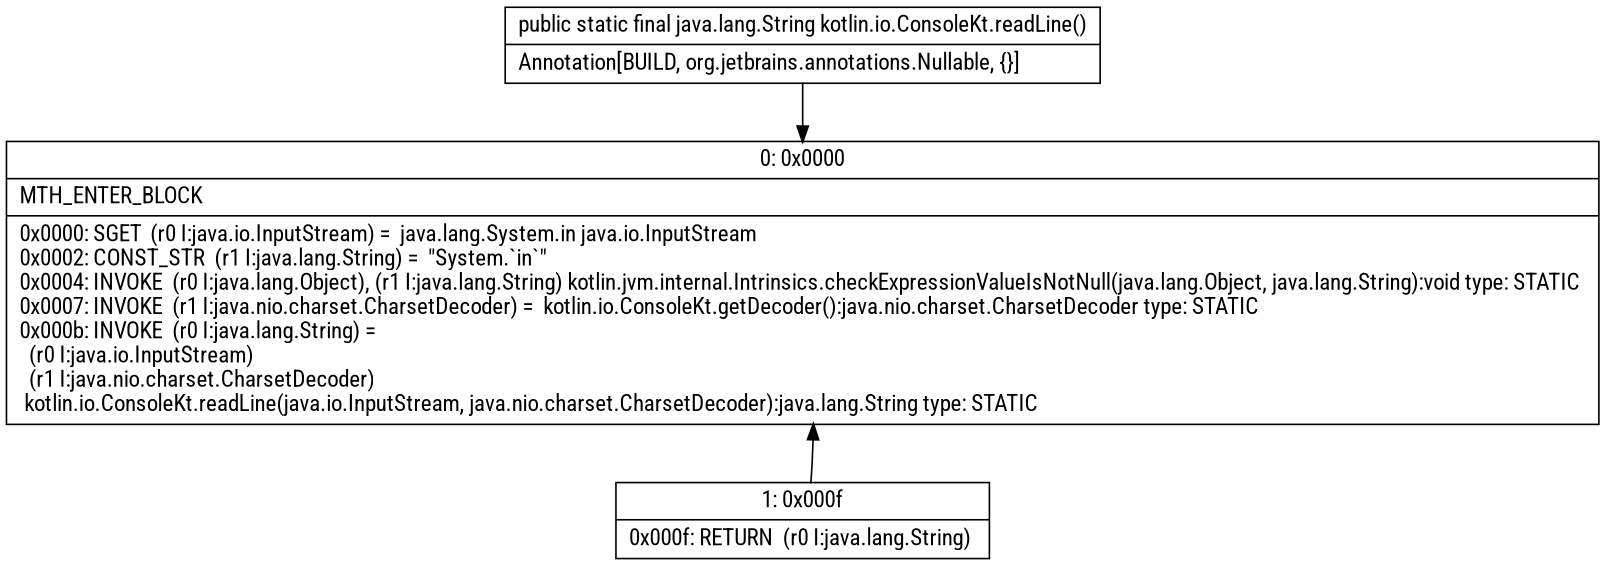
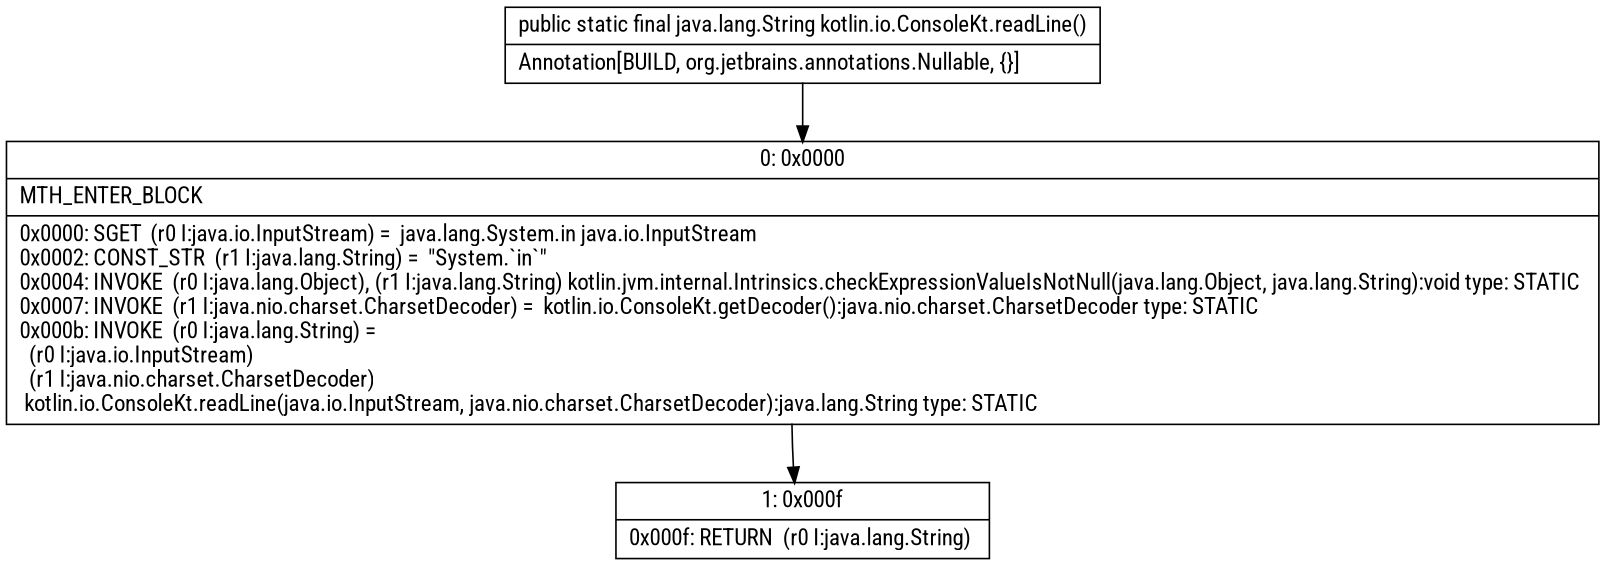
(812, 462) -> (792, 445)
